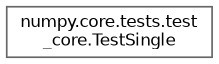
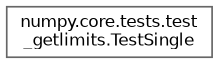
(109, 32) -> (109, 32)
